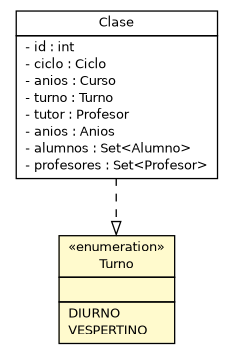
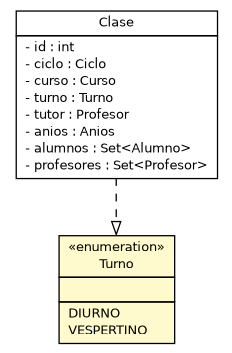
(71, 81) -> (71, 81)
